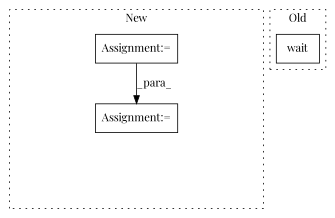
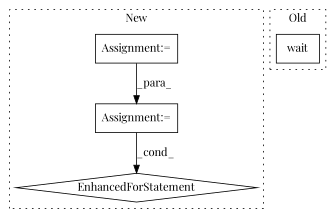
none -> (137, 188)
